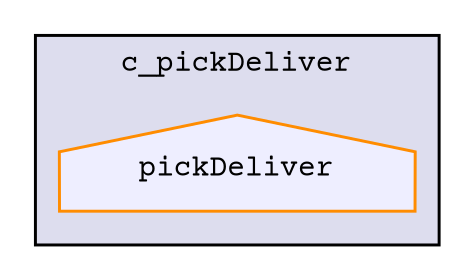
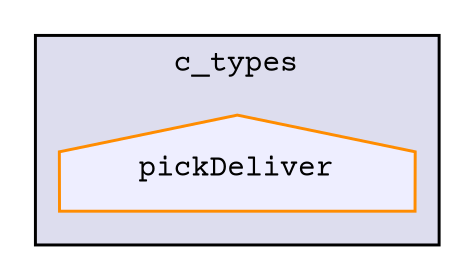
(237, 63) -> (237, 63)
